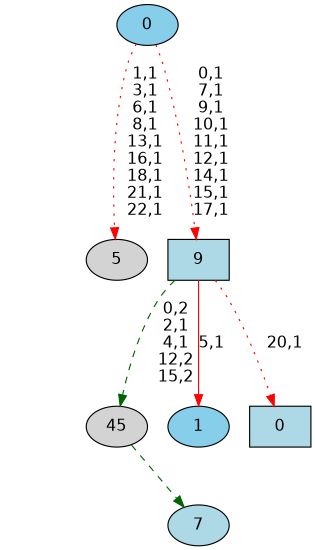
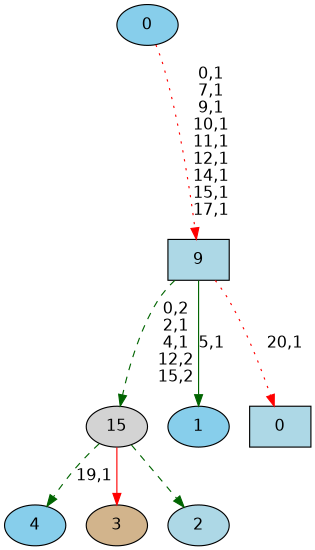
(117, 260) -> none
(199, 338) -> (199, 338)
(117, 427) -> (117, 427)
none -> (35, 525)
none -> (117, 525)
(199, 525) -> (199, 525)
